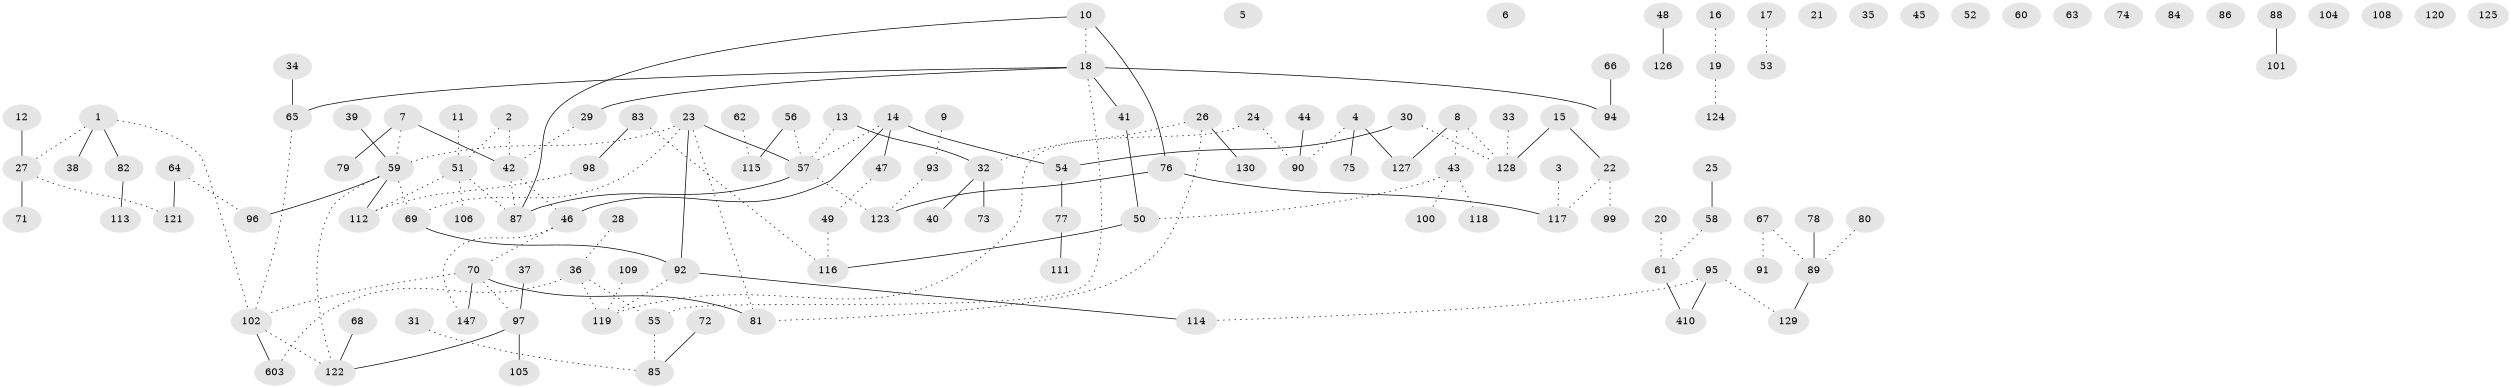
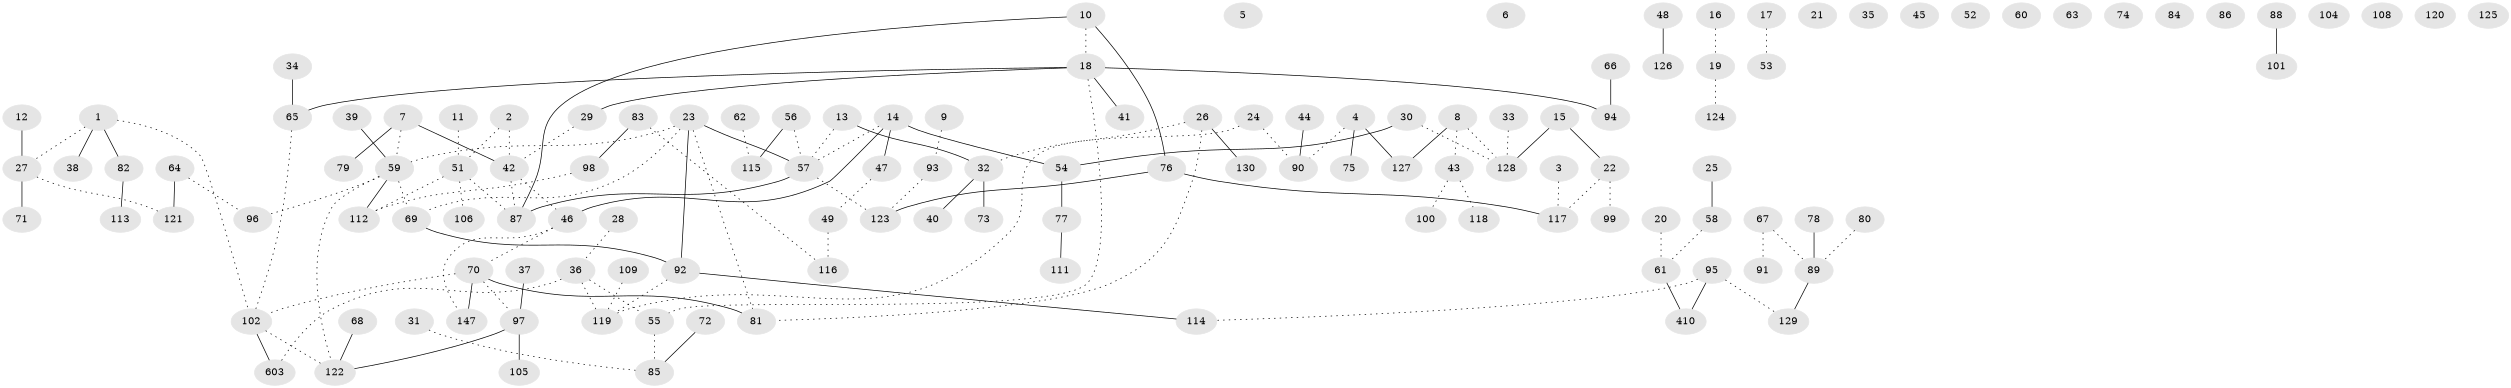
(325, 197) -> (325, 197)
(1140, 220) -> none
